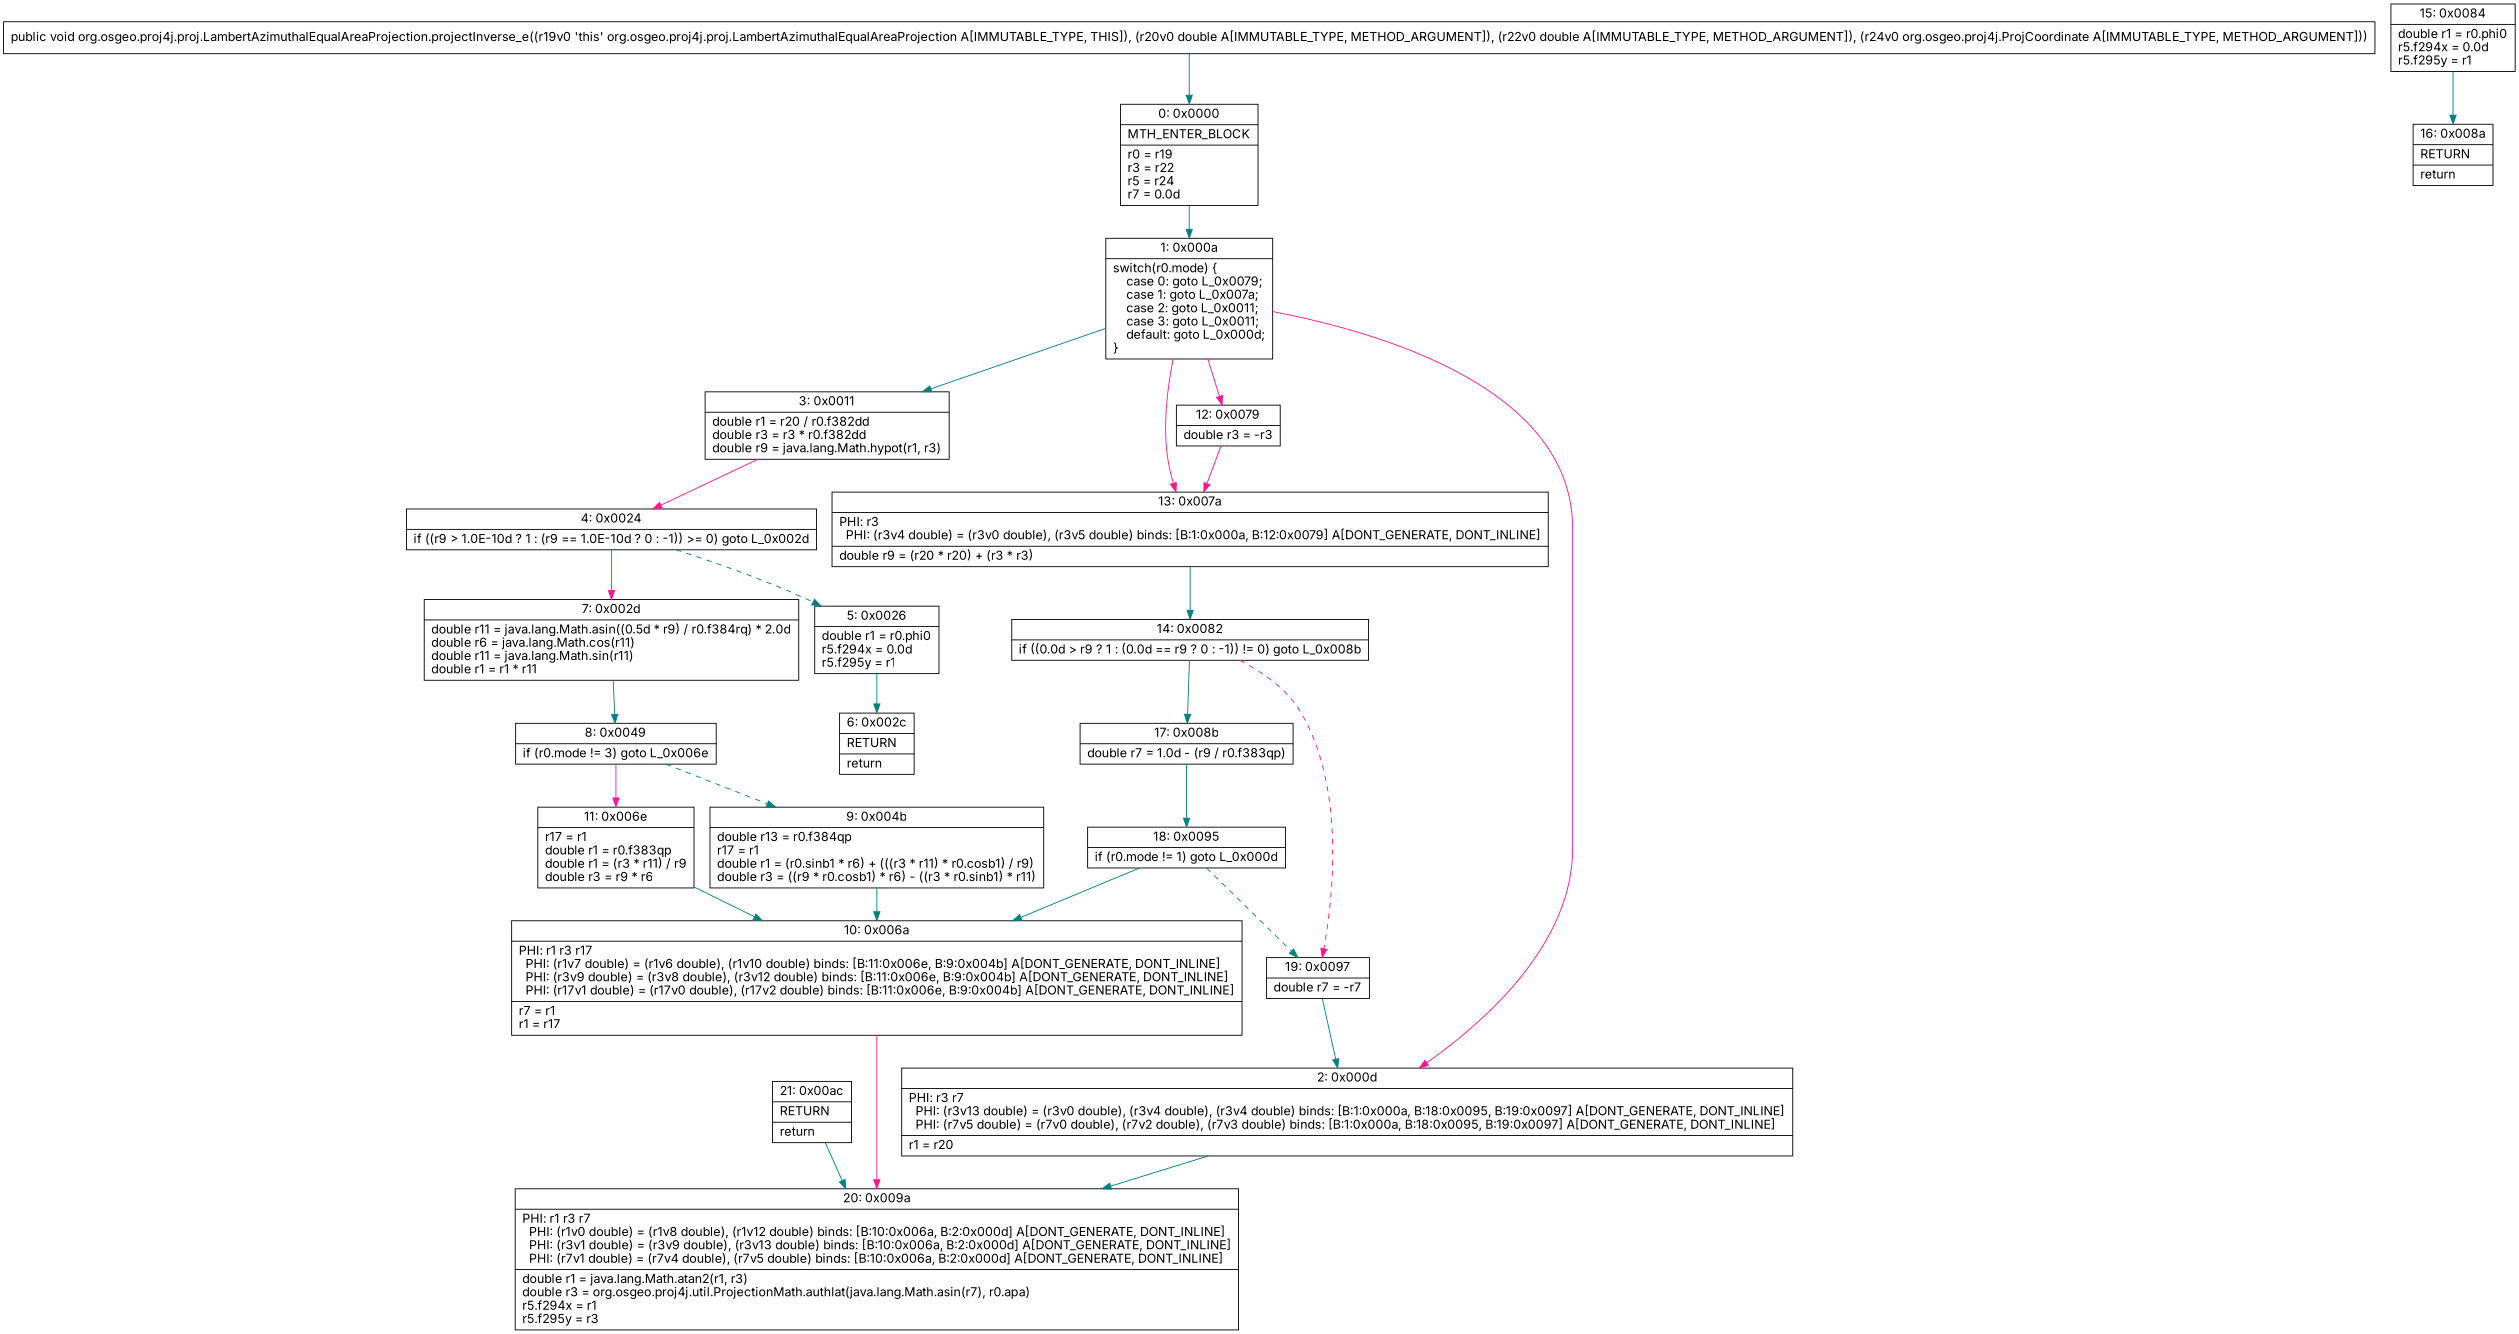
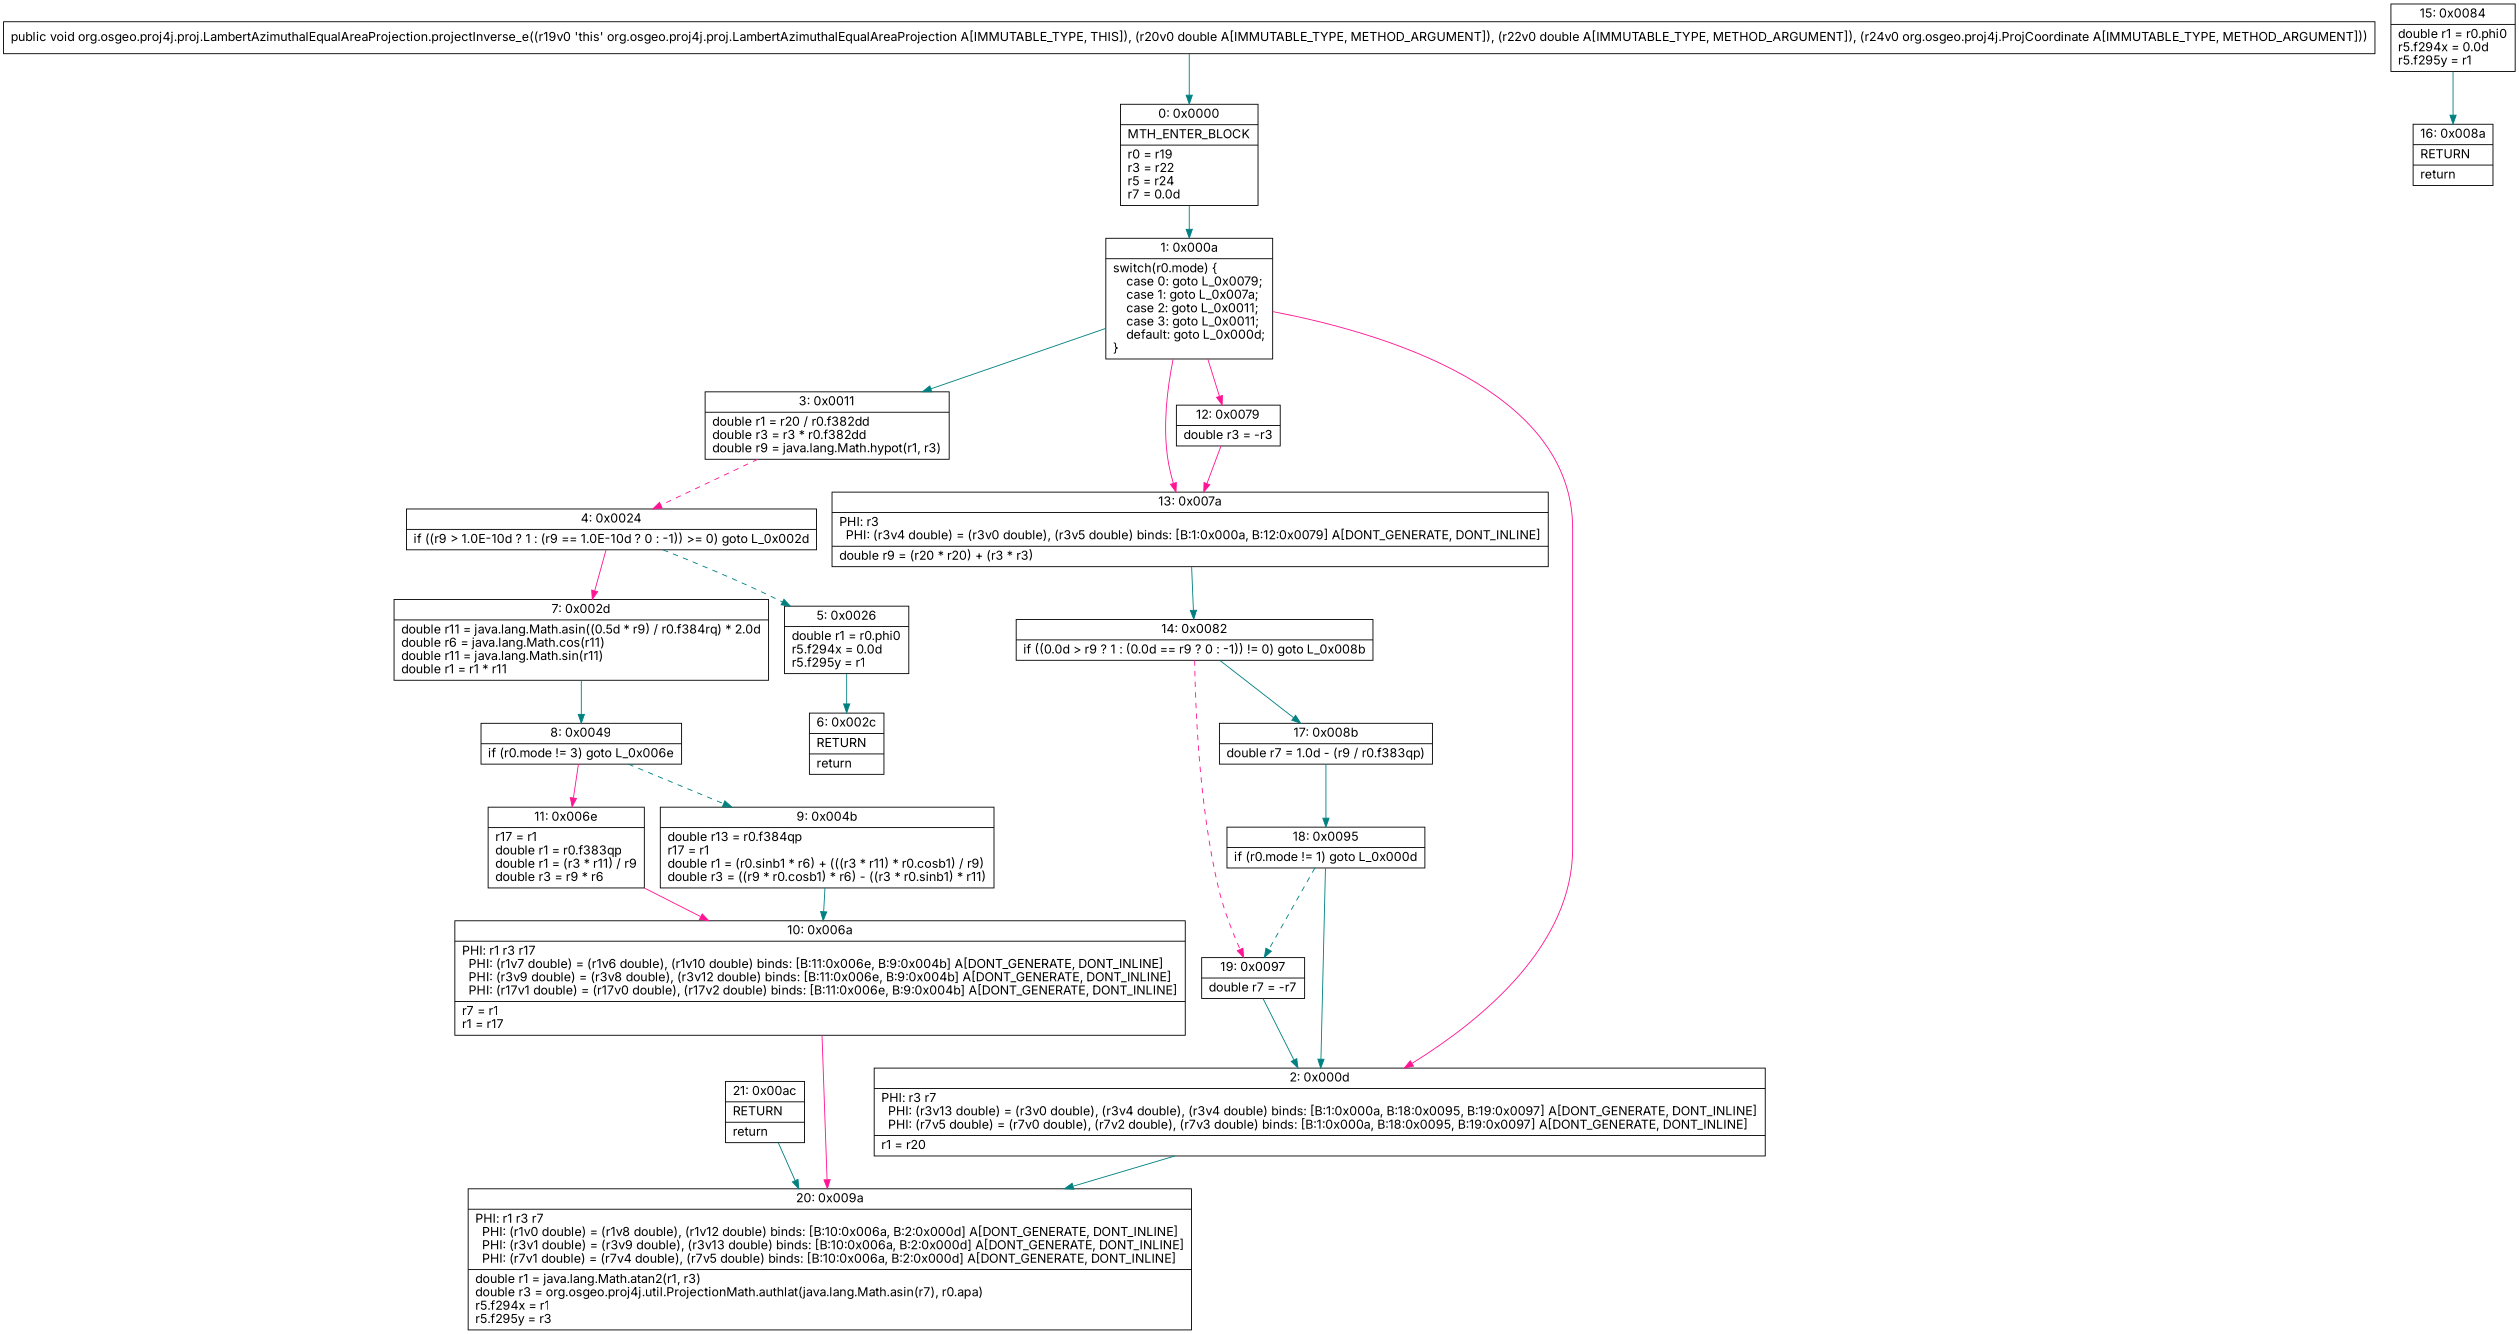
(709, 482) -> (709, 482)
(1080, 893) -> (1323, 964)
(724, 902) -> (673, 902)
